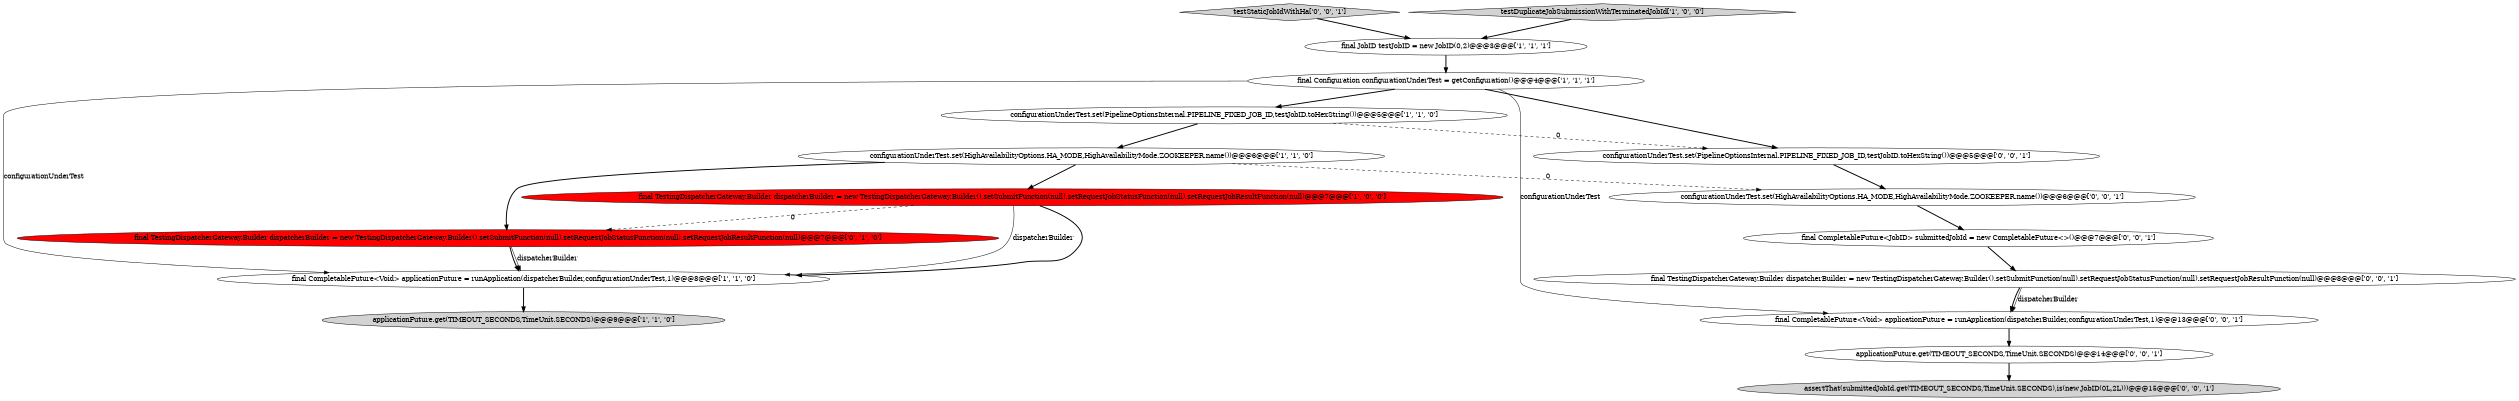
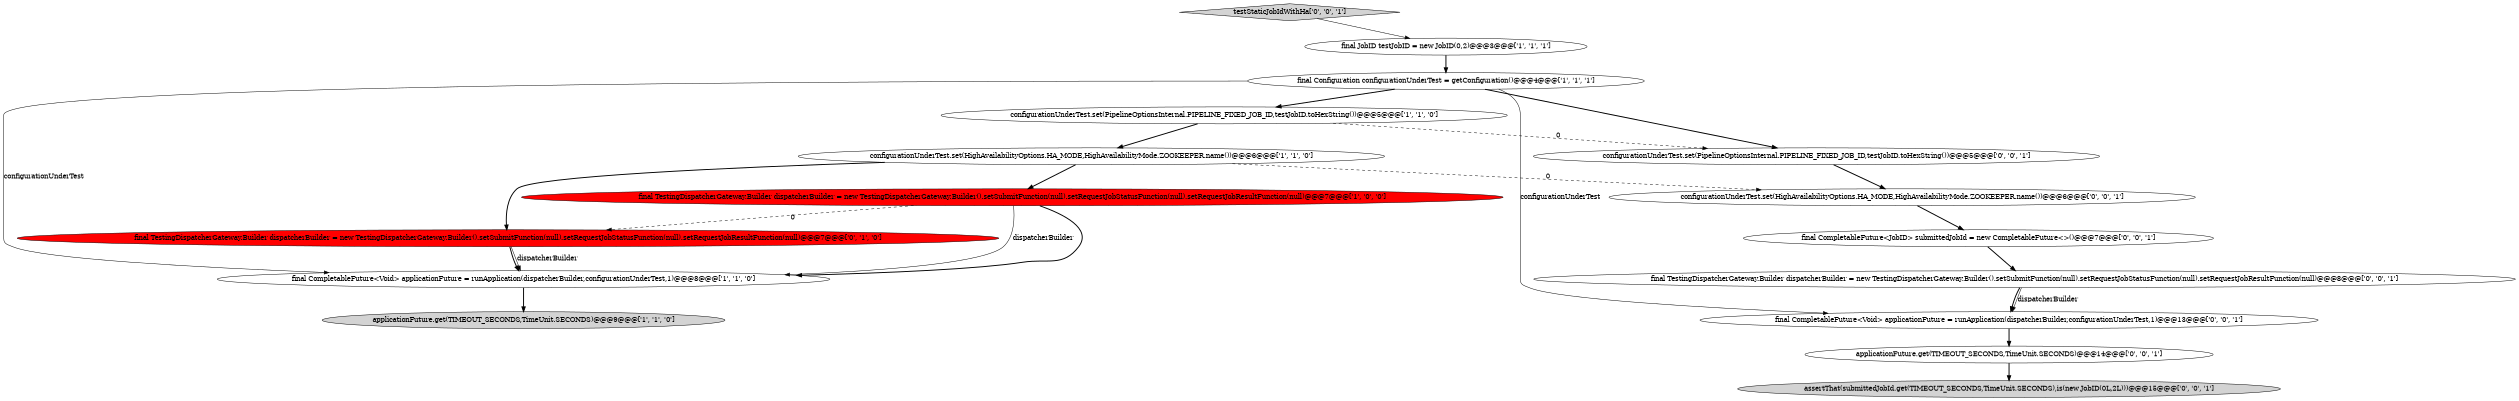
(1602, 12) -> none
(1361, 28) -> (1361, 28)
